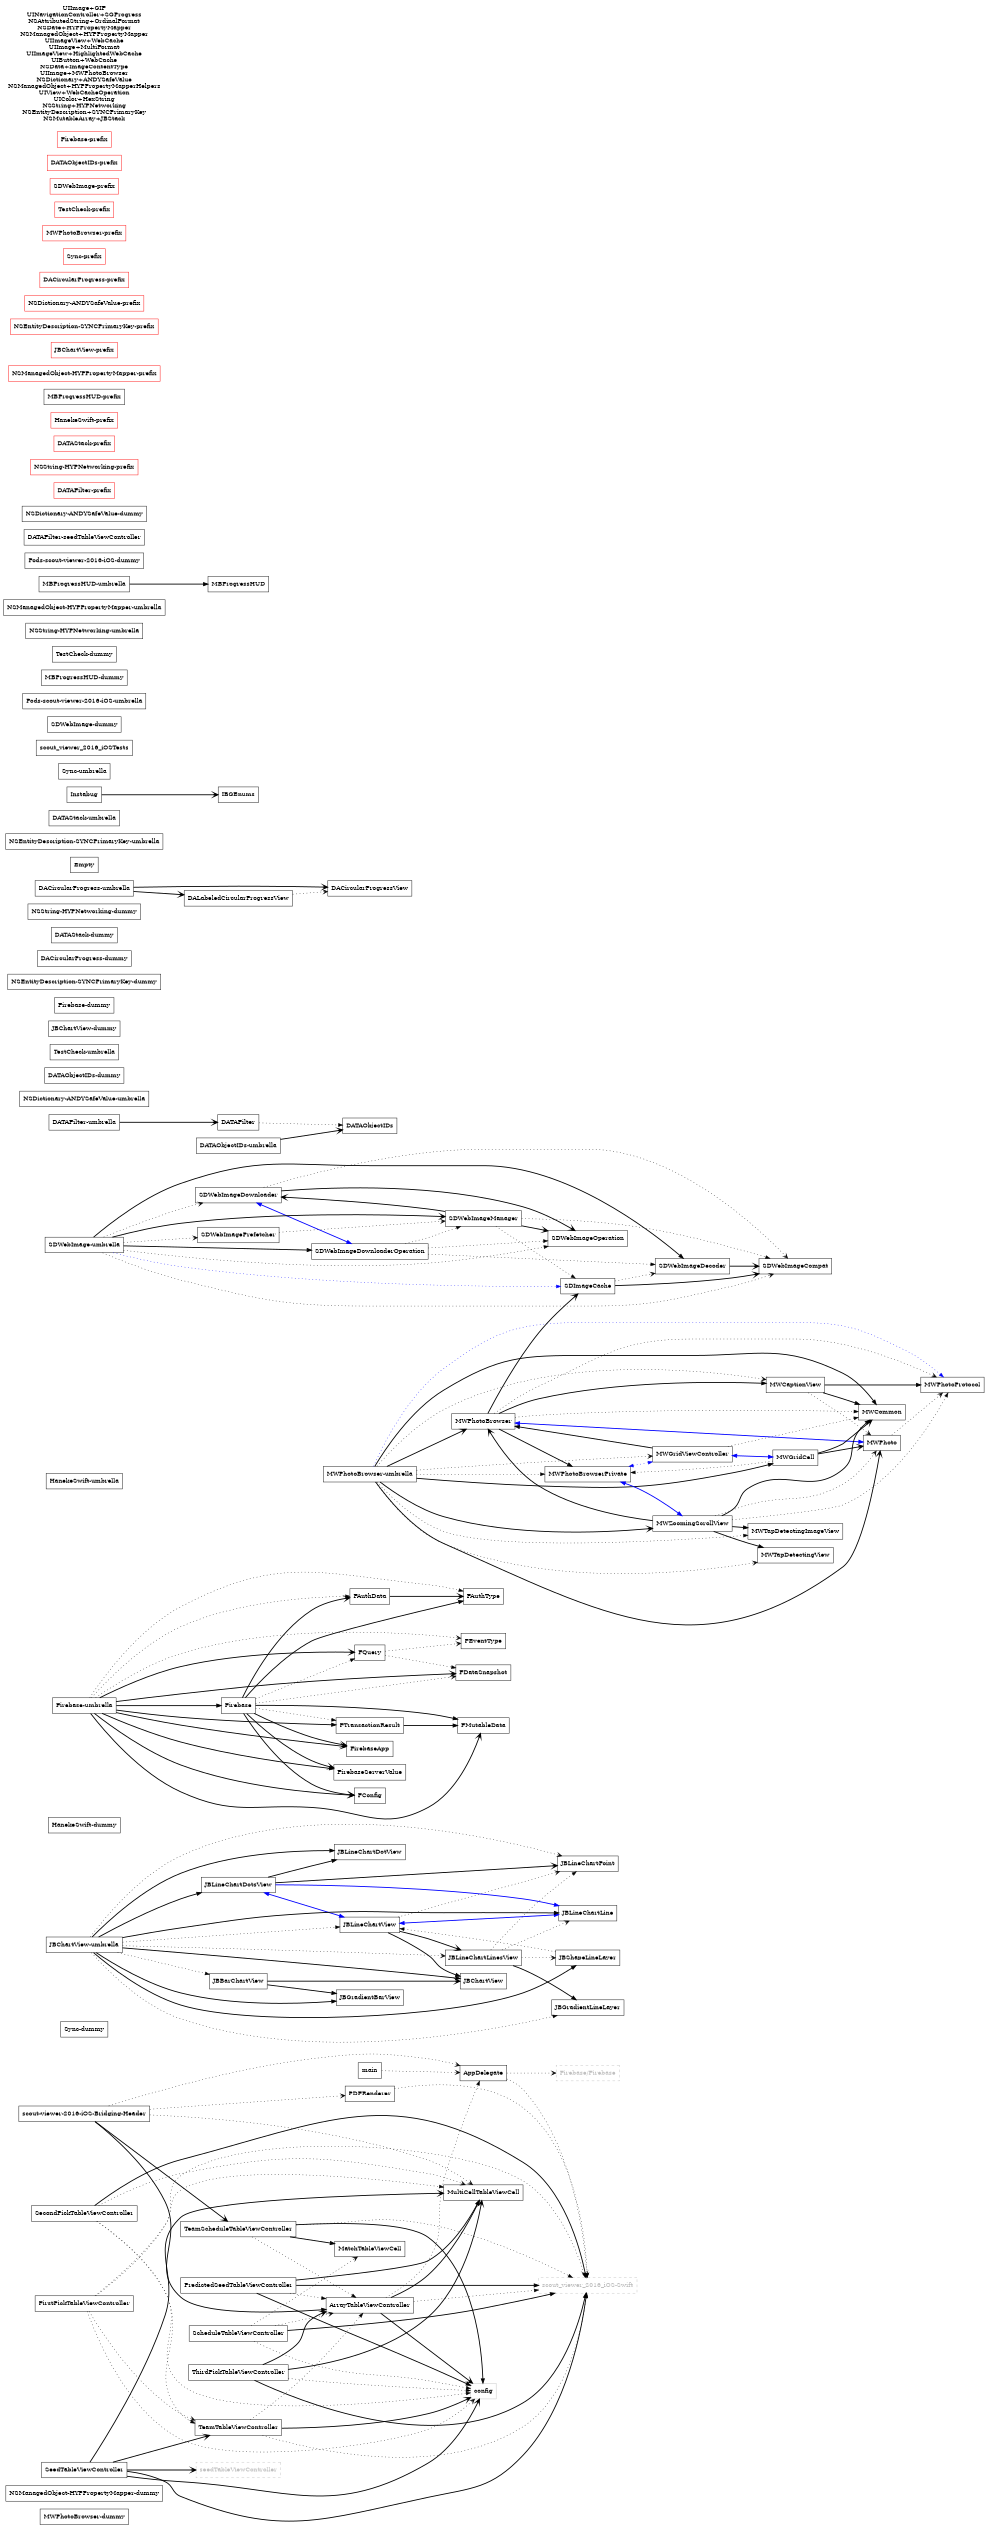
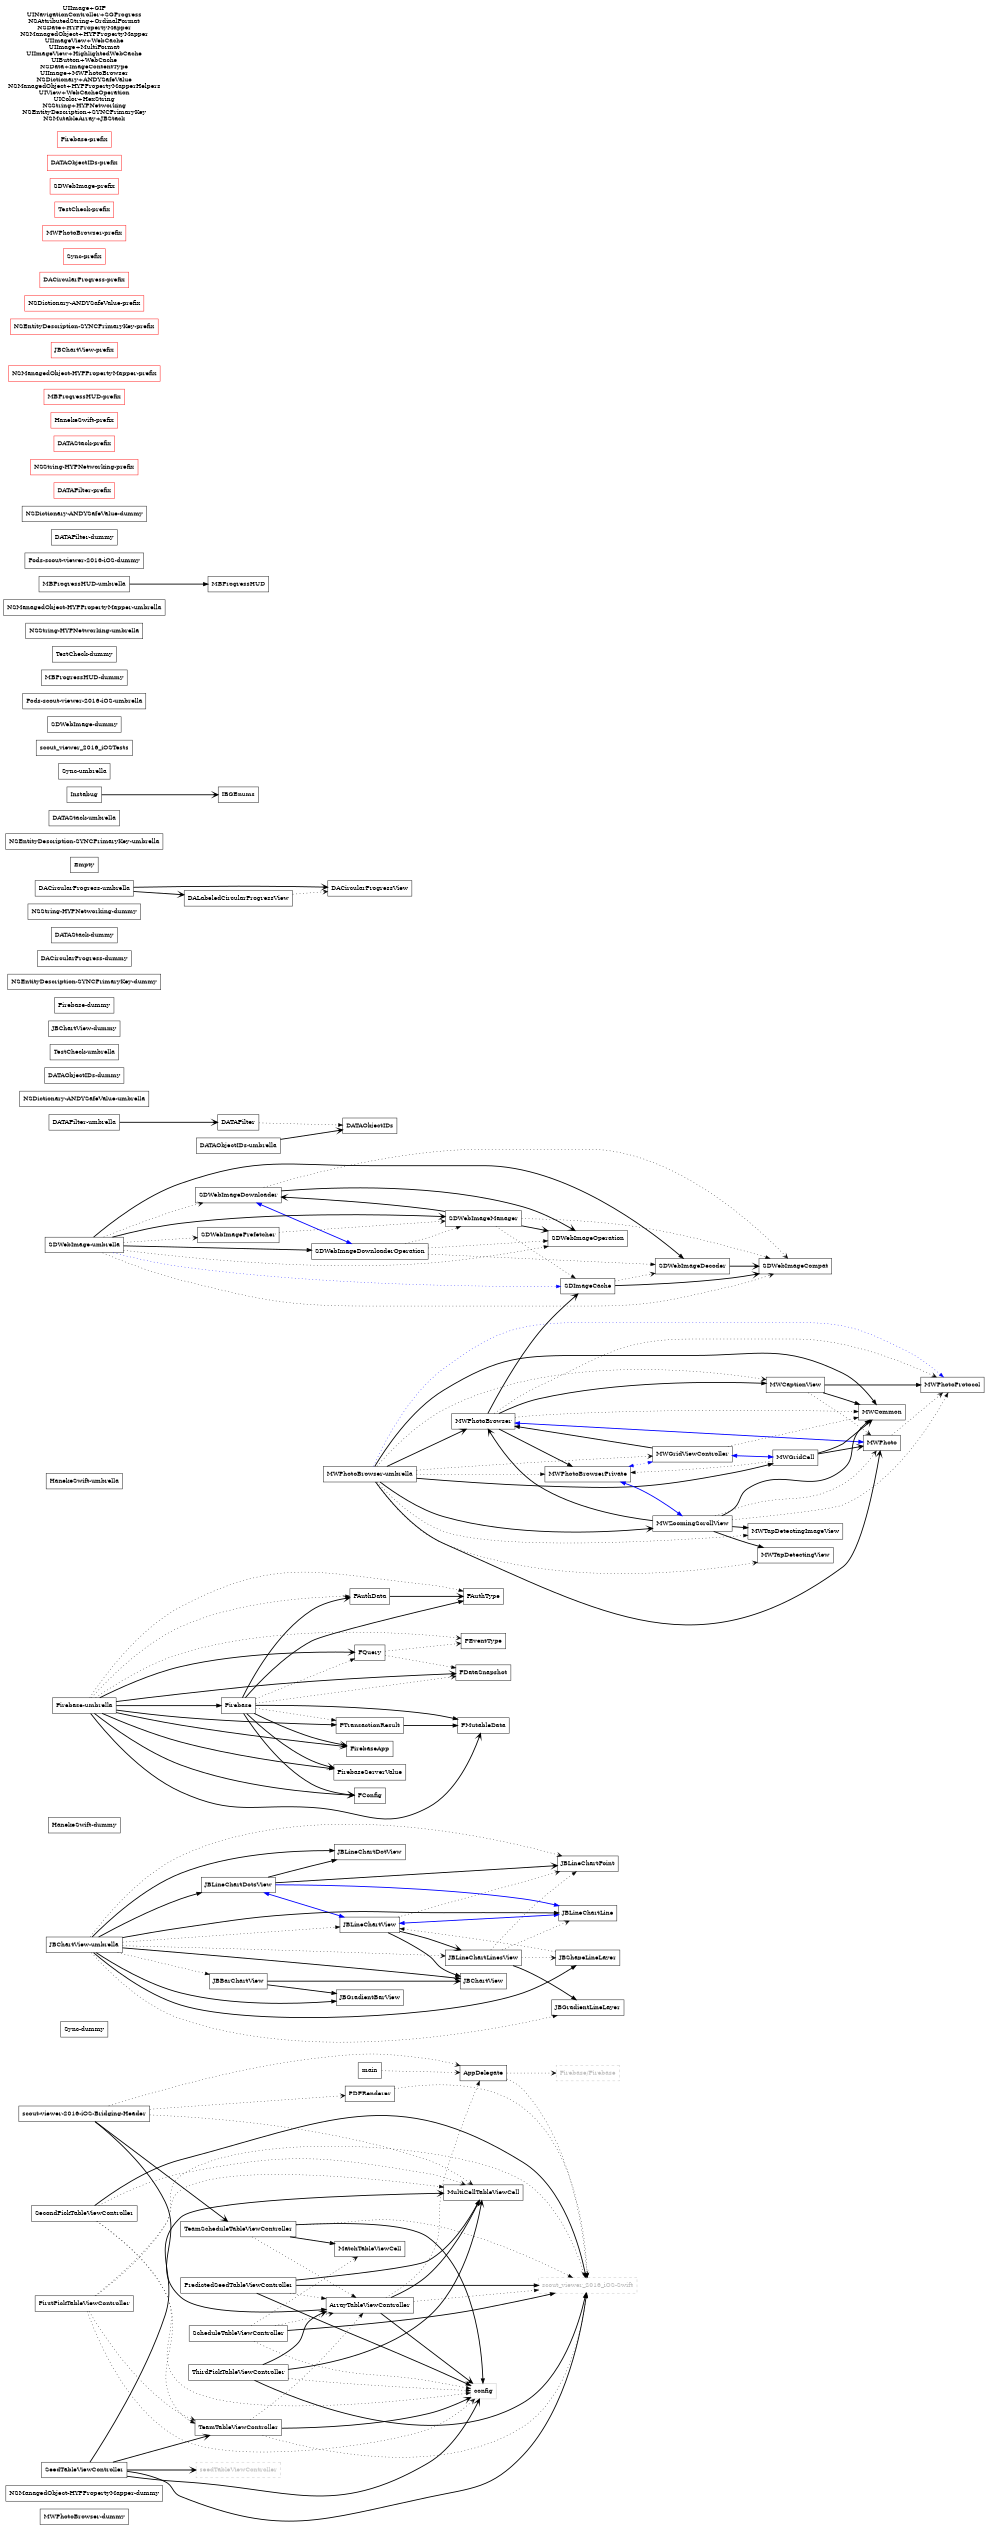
(84, 397) -> (84, 397)
(84, 537) -> (84, 537)
